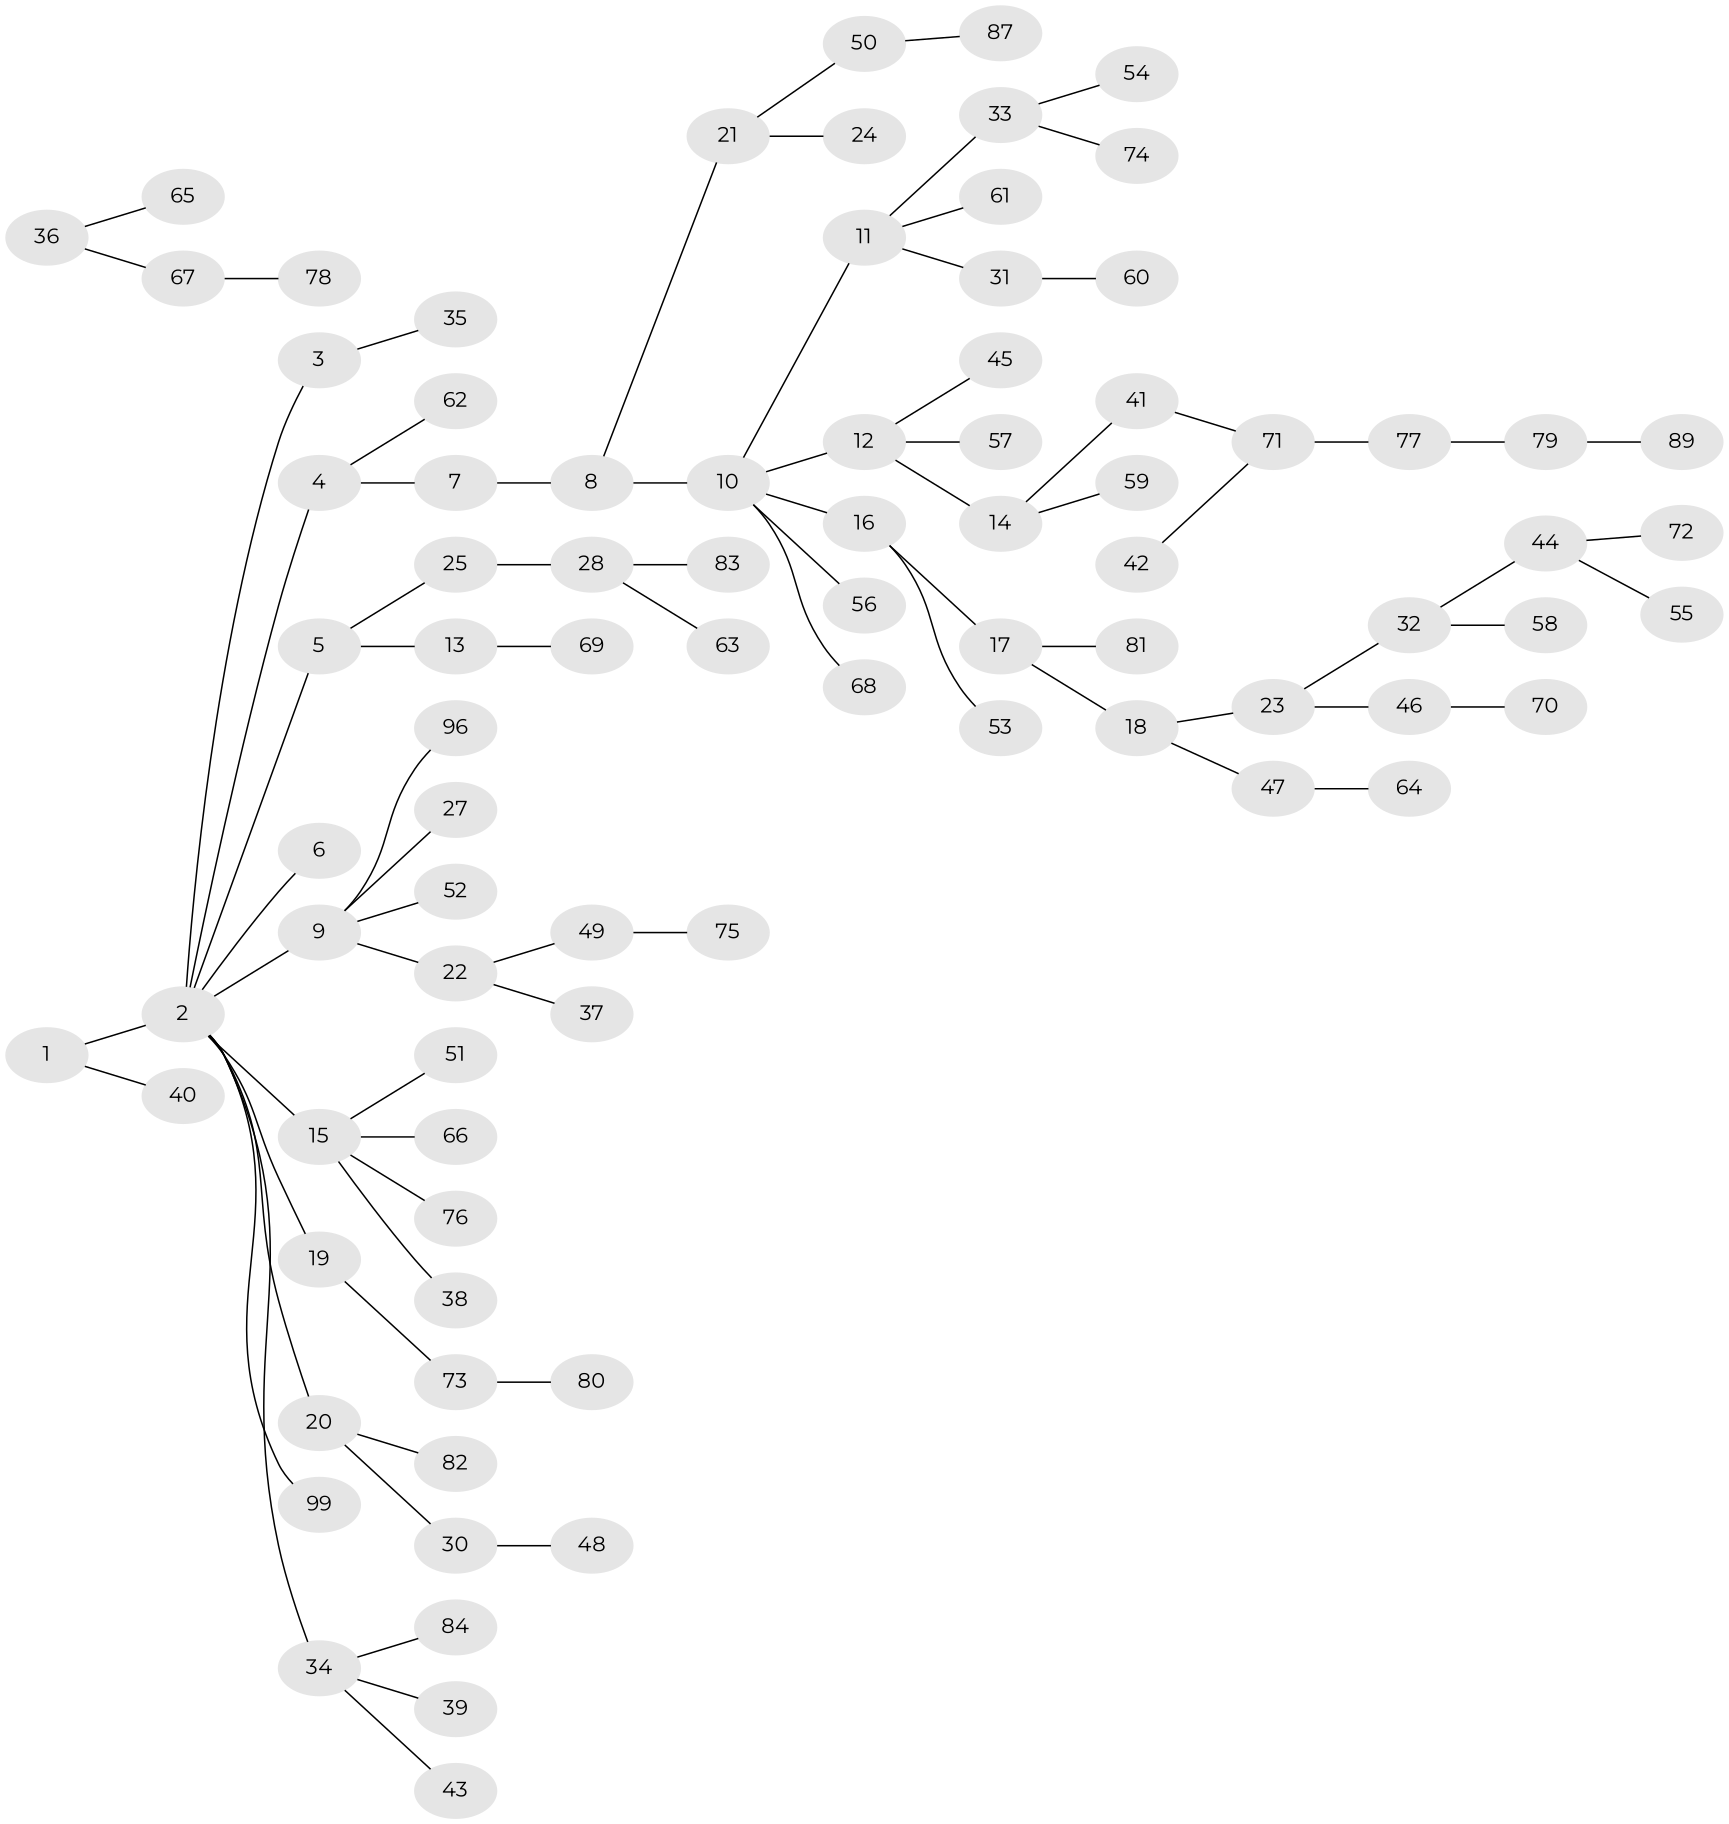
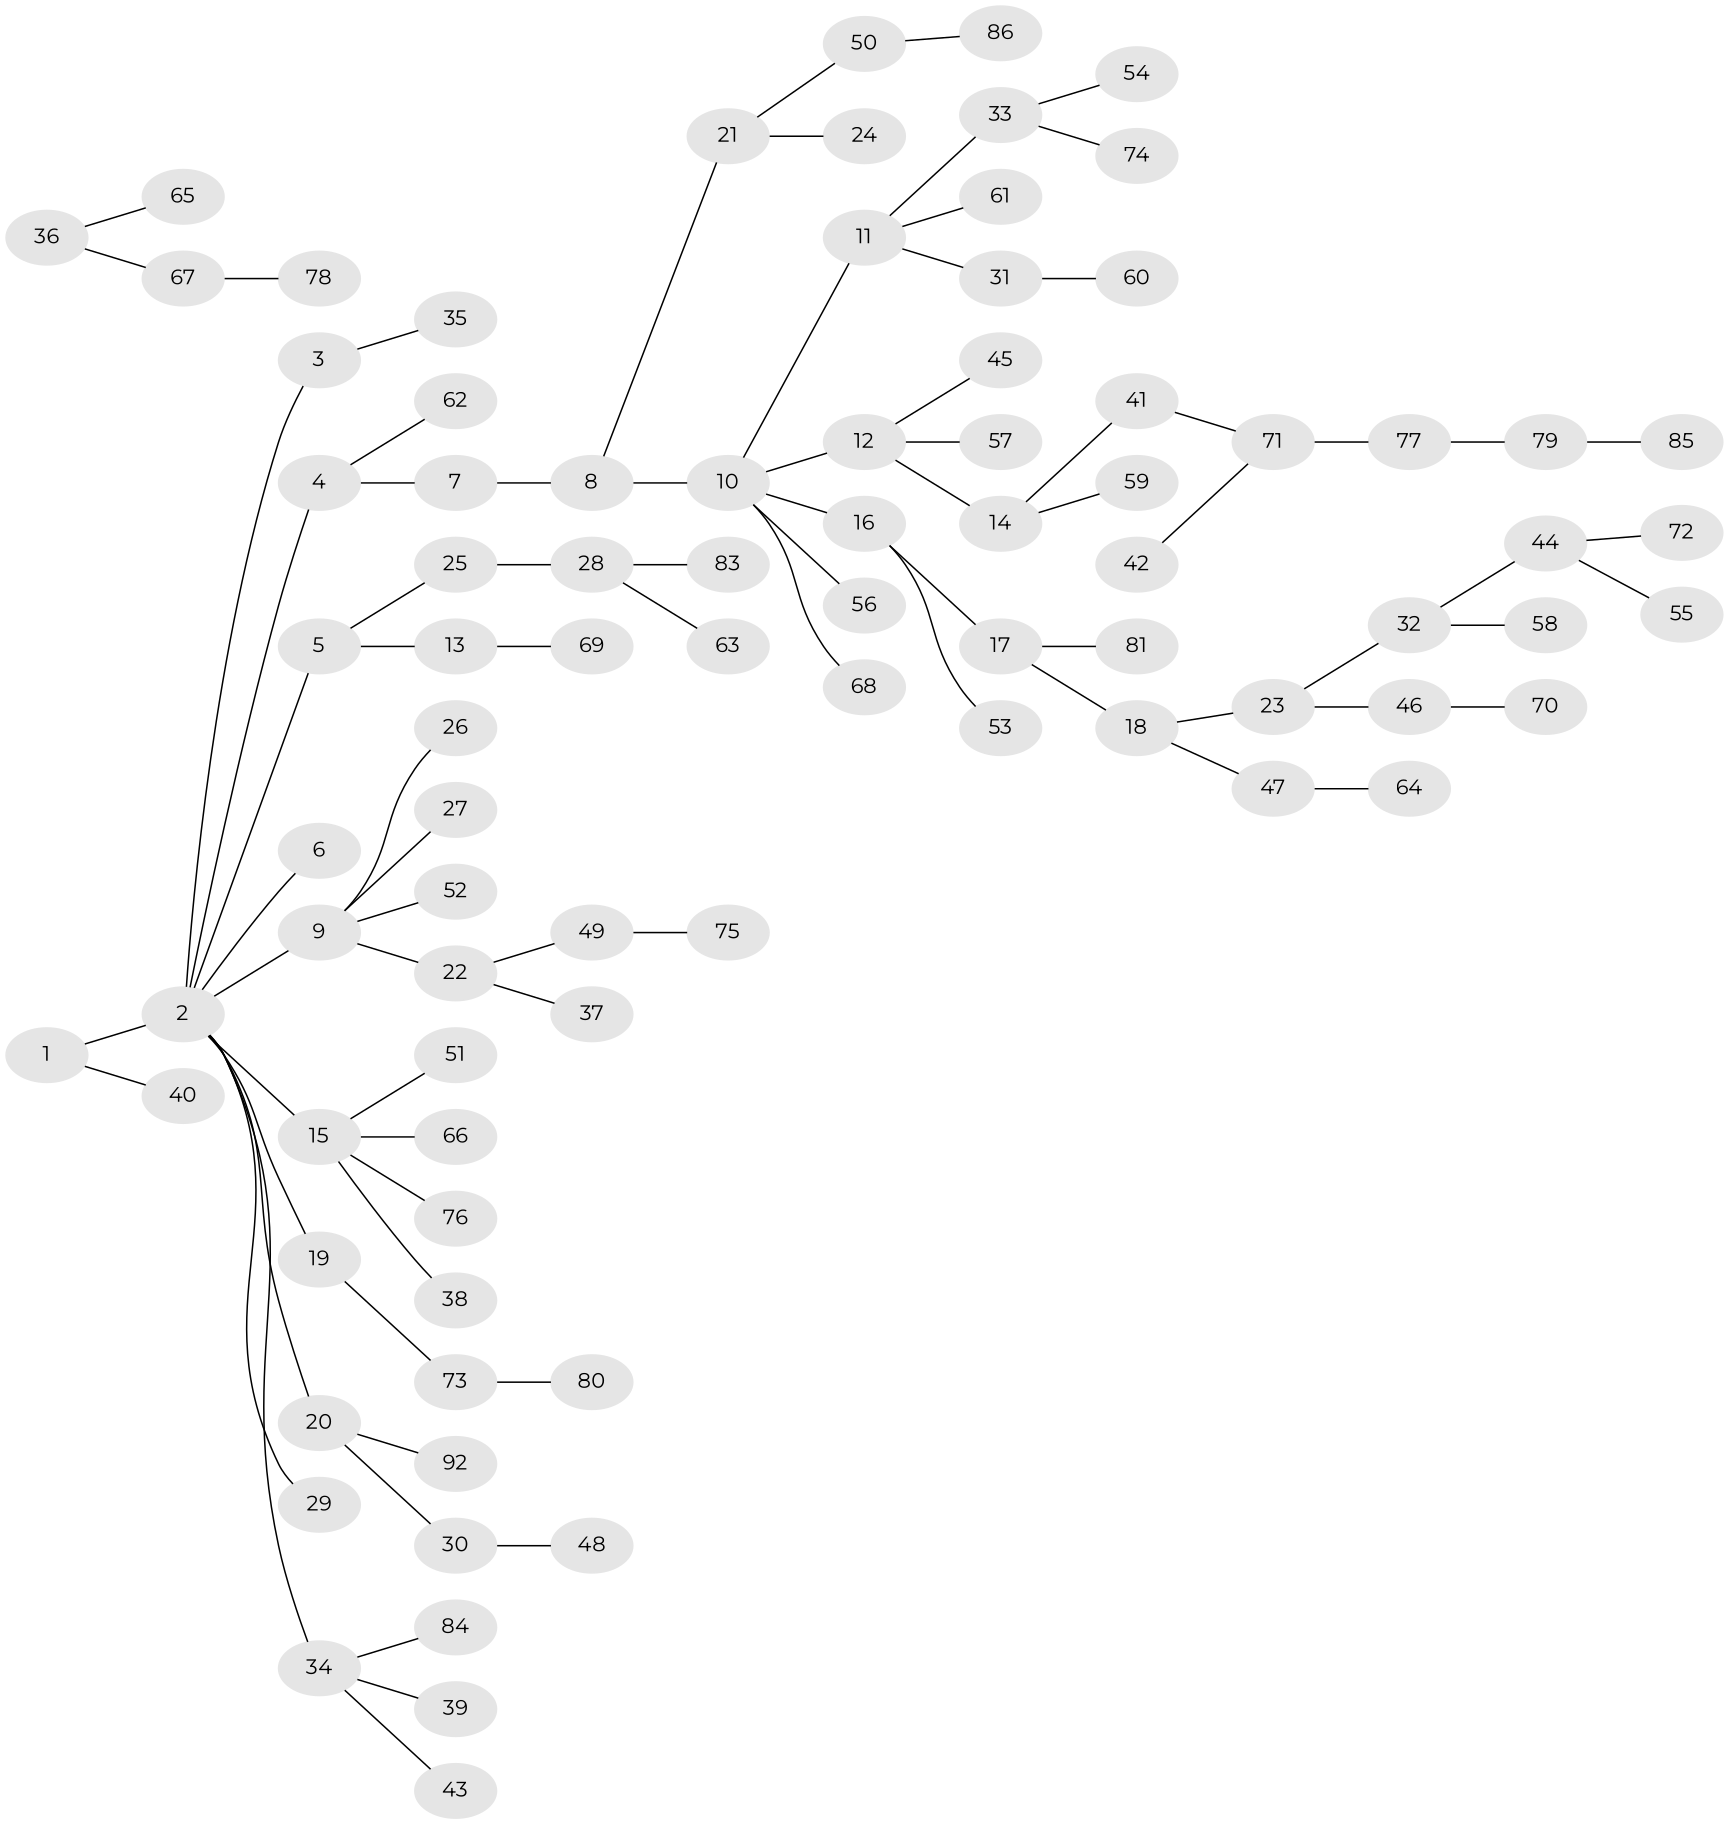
(1001, 33) -> (1001, 33)
(1682, 442) -> (1682, 442)
(456, 728) -> (456, 728)
(456, 1464) -> (456, 1464)
(319, 1505) -> (319, 1505)
